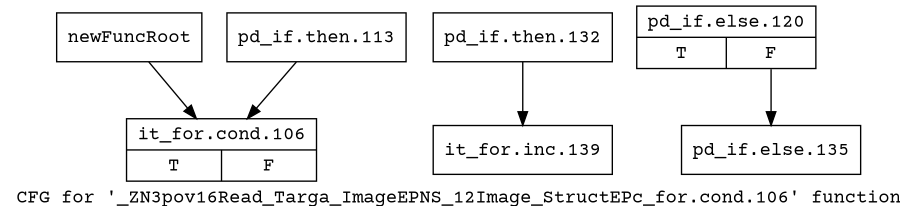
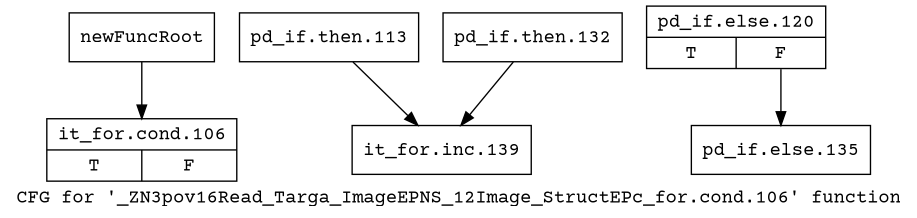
(276, 85) -> (380, 89)
